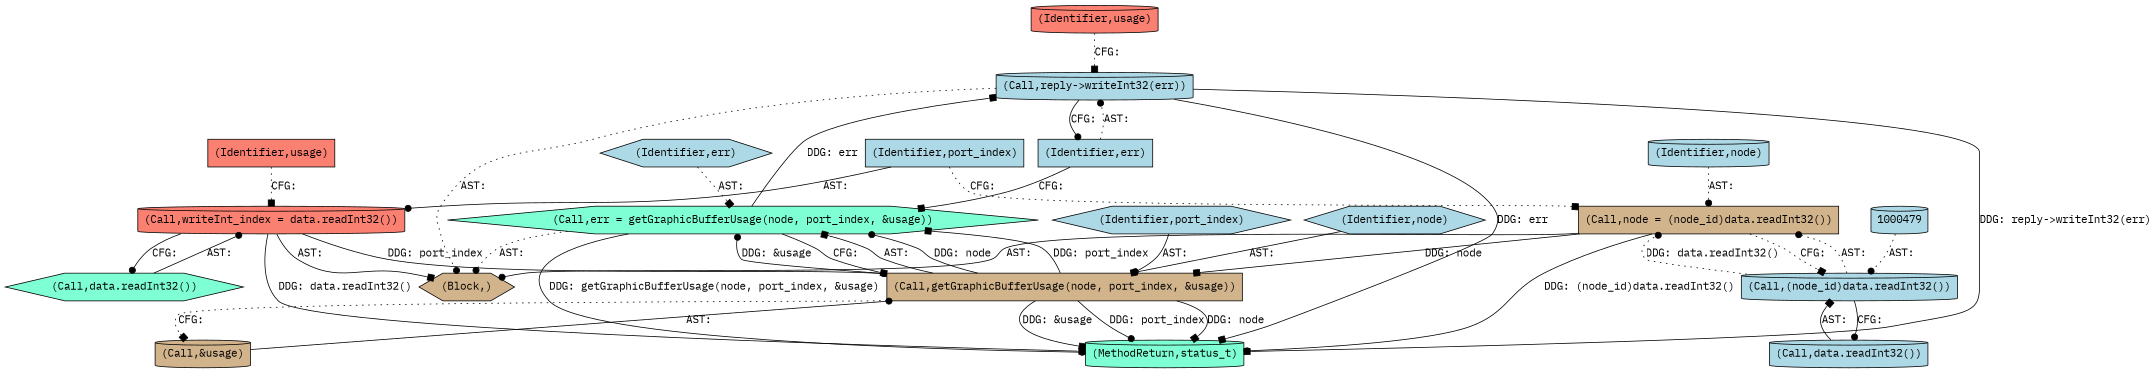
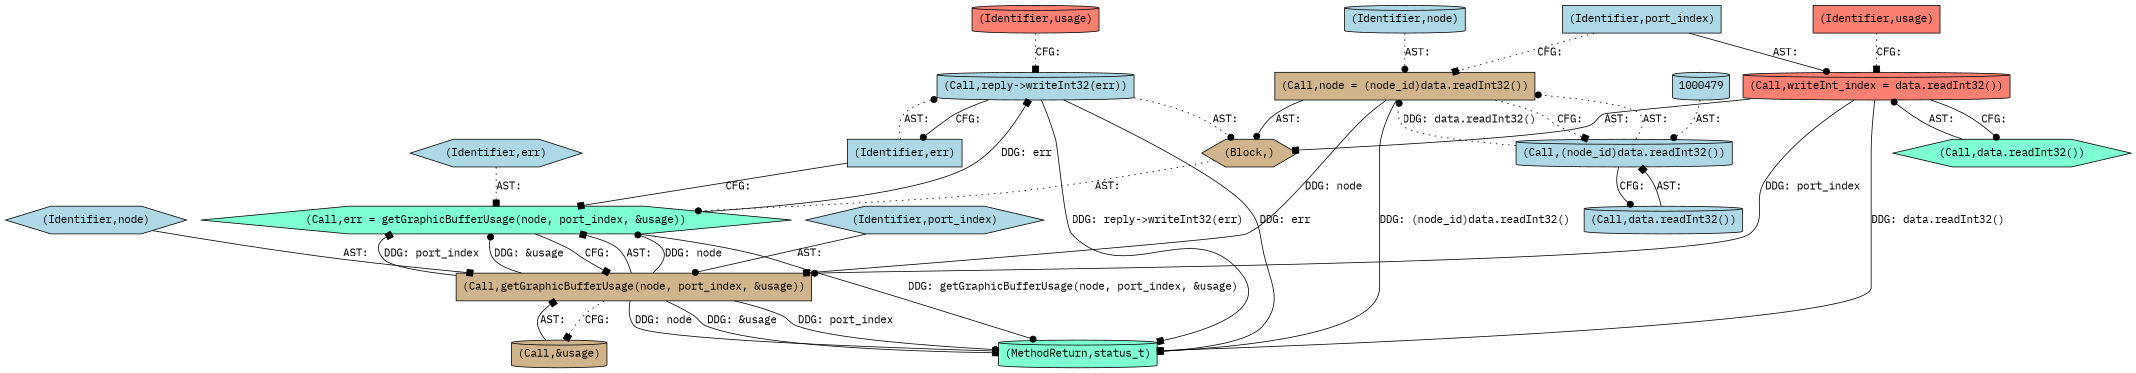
(518, 241) -> (959, 197)
(568, 325) -> (538, 322)
